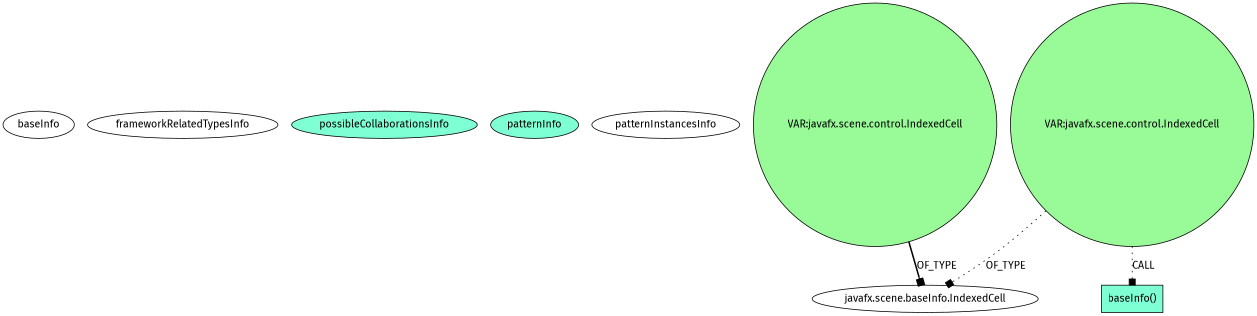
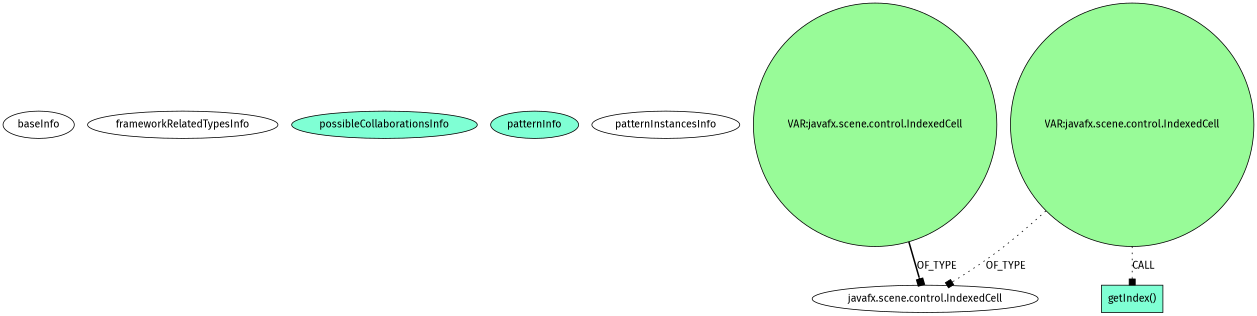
(925, 299) -> (925, 299)
(1132, 299) -> (1132, 299)
